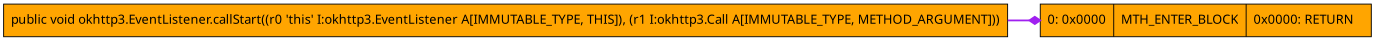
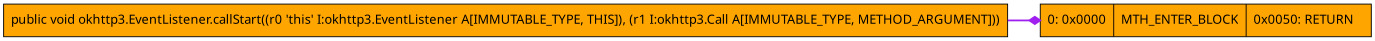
(1309, 20) -> (1309, 20)
